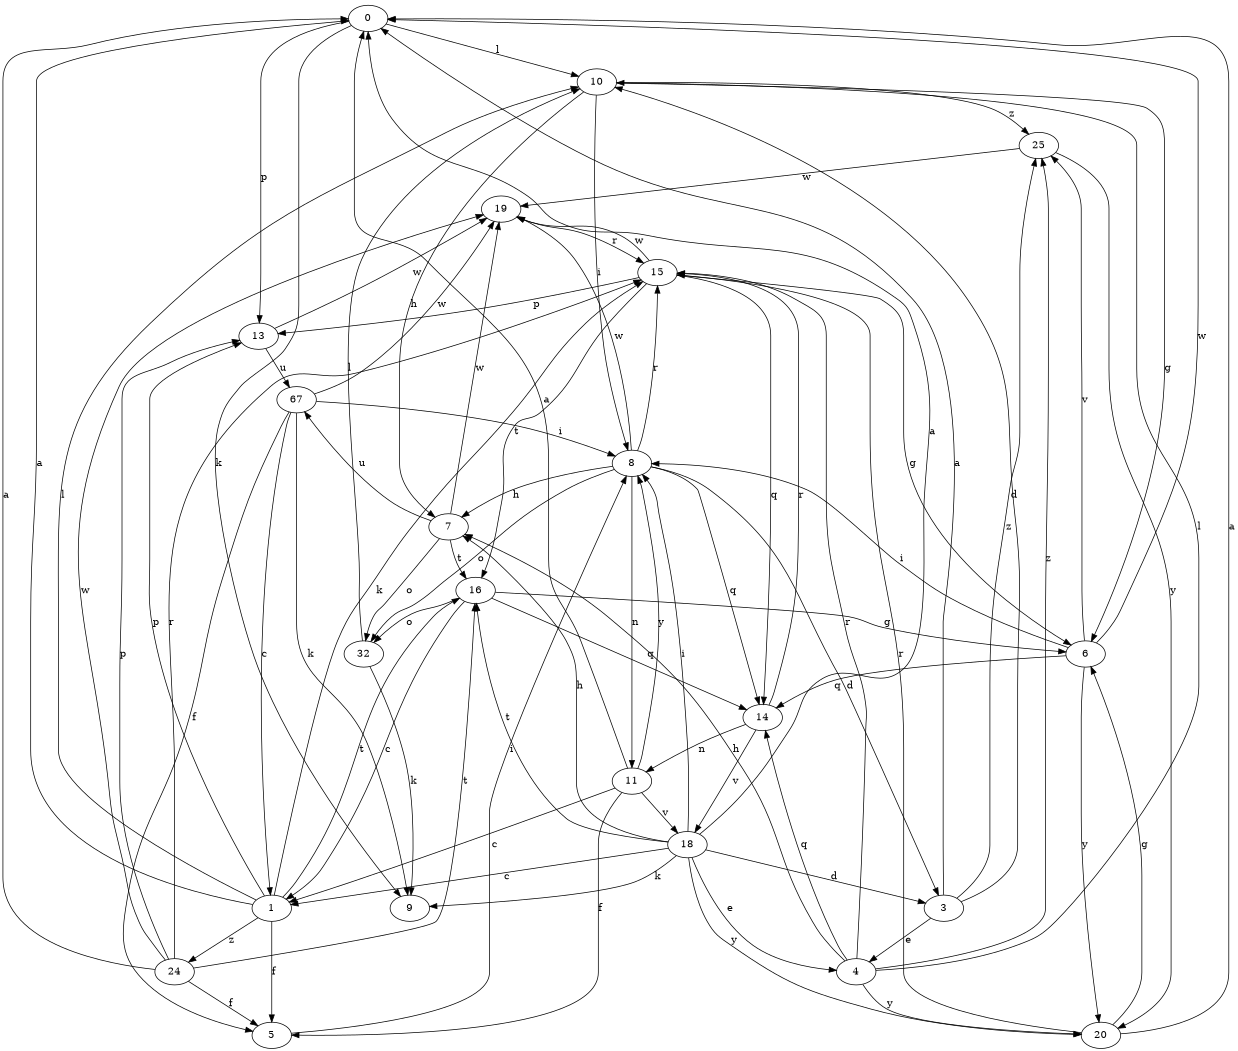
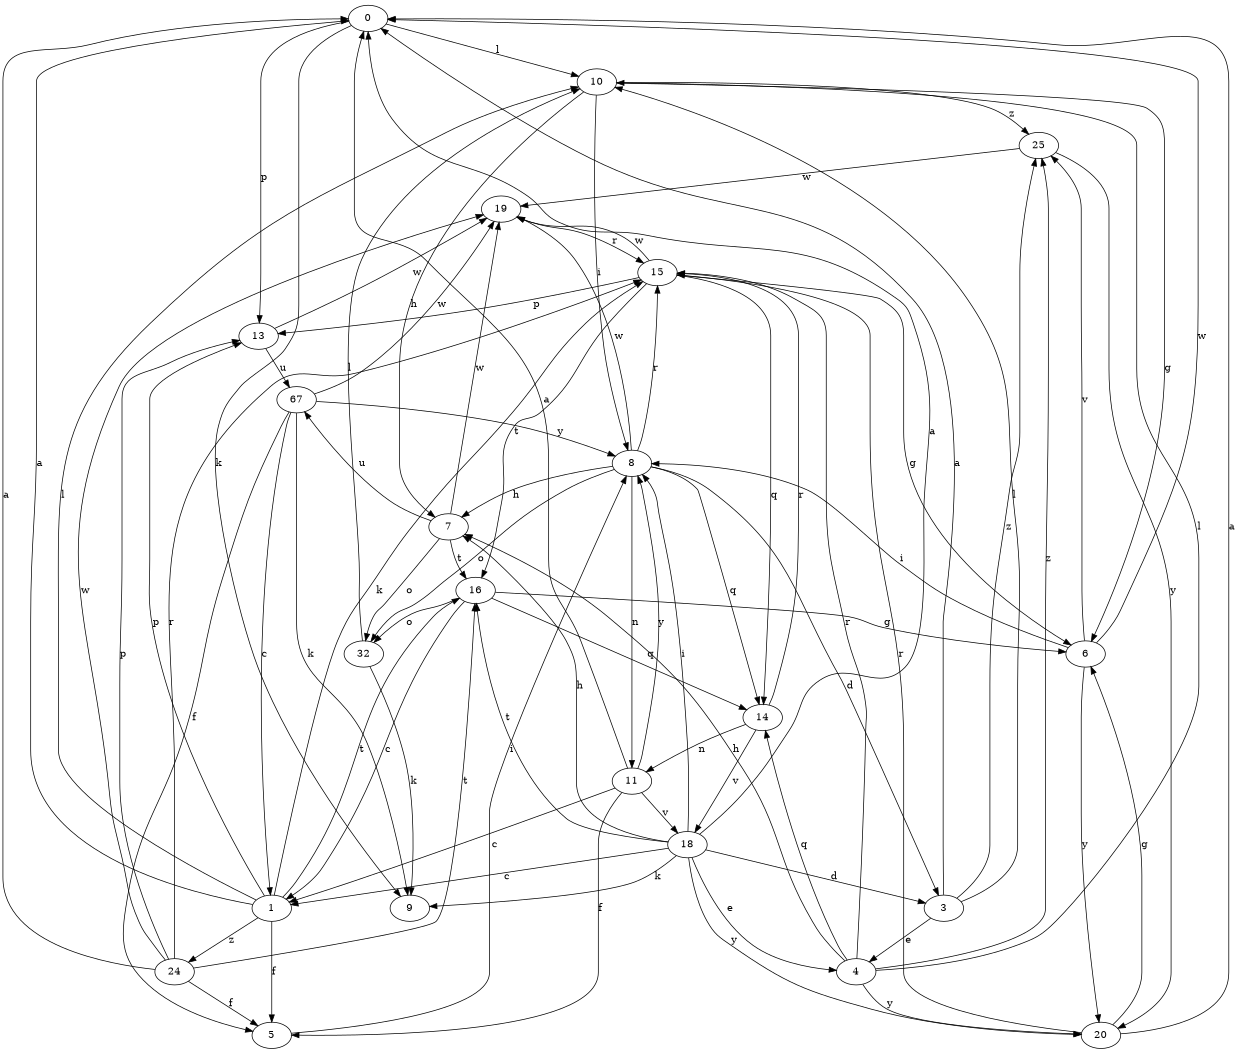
(561, 432) -> (561, 432)
(1014, 495) -> (1014, 495)
(921, 667) -> none
